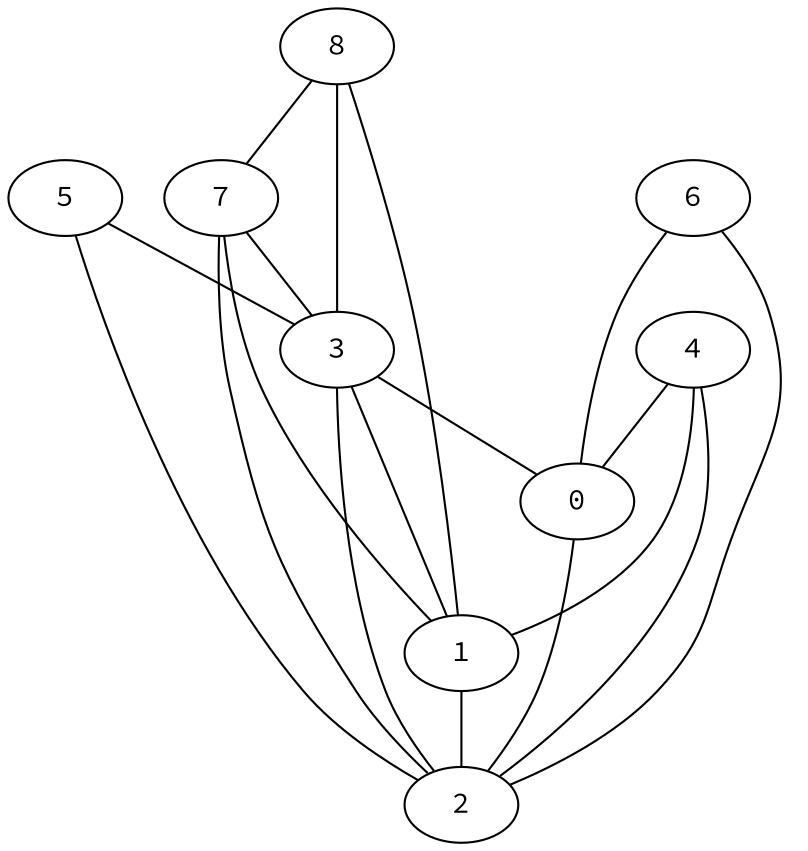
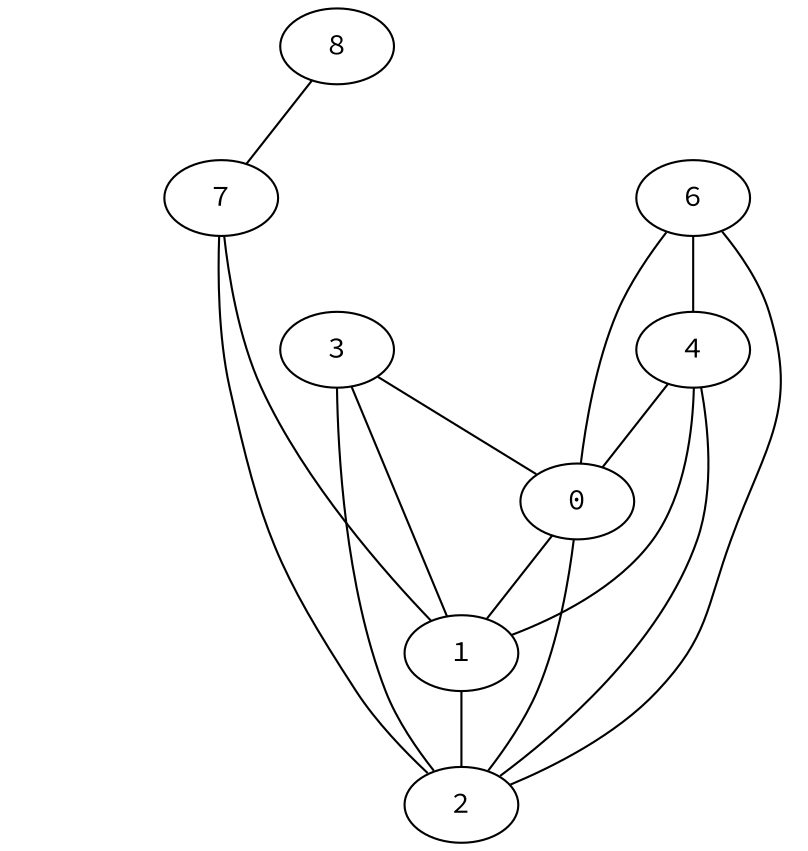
(65, 198) -> none
(337, 198) -> none
(279, 274) -> none
none -> (693, 274)
(420, 346) -> (519, 577)
